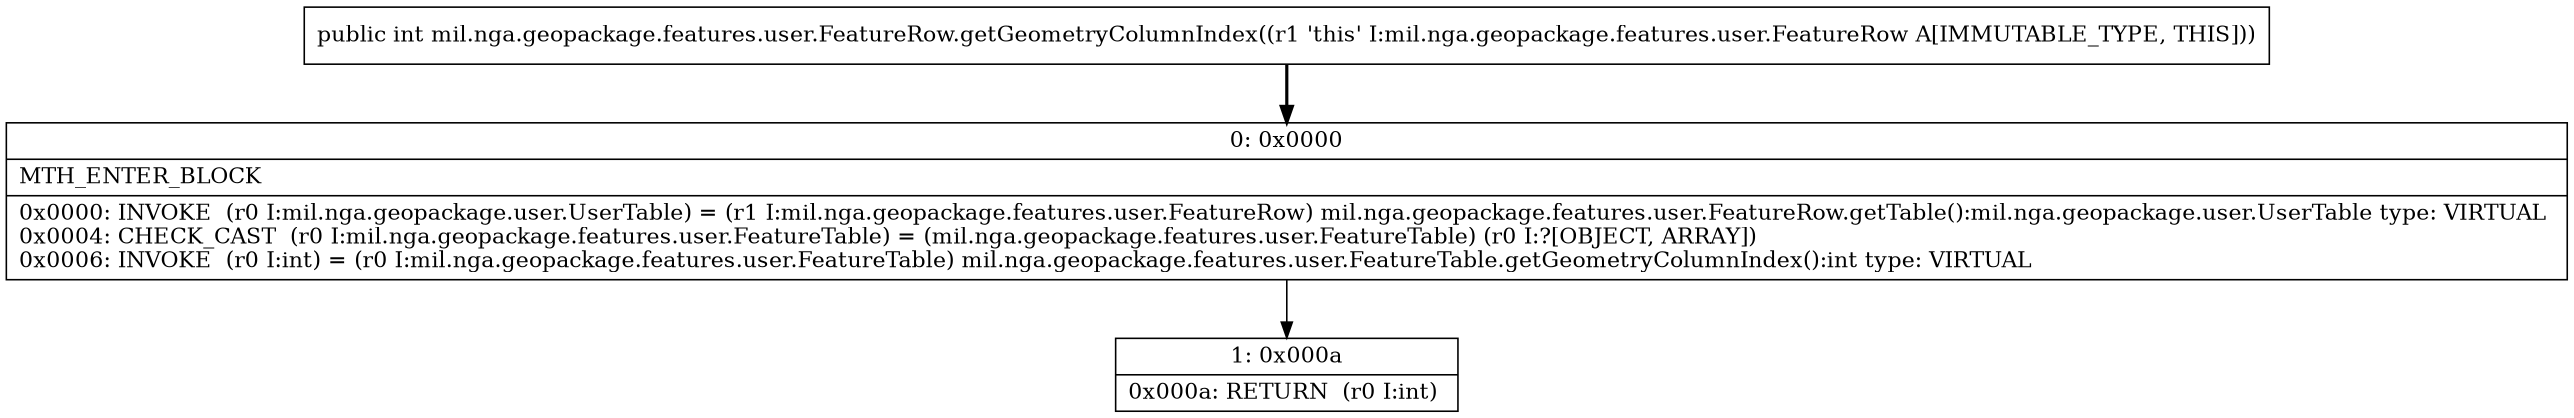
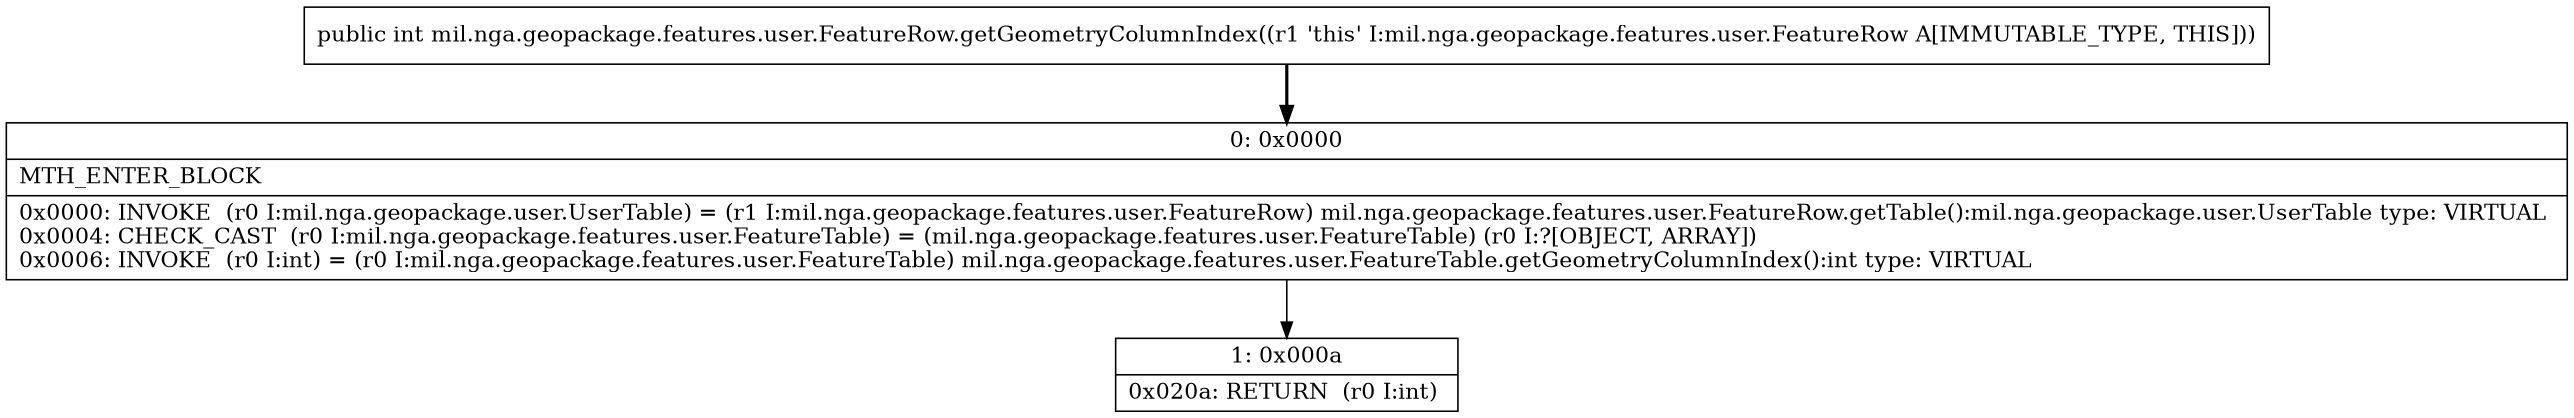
(1287, 392) -> (1287, 392)
